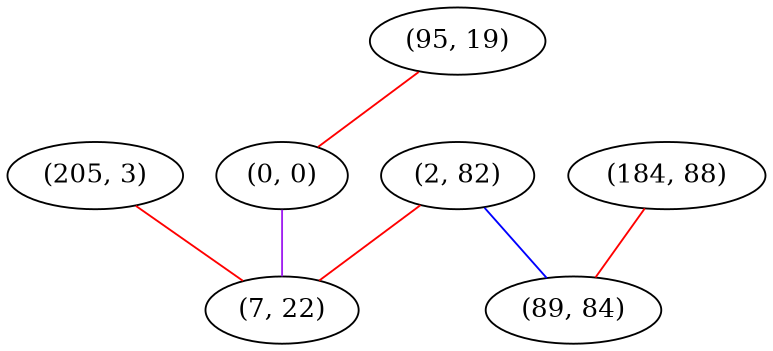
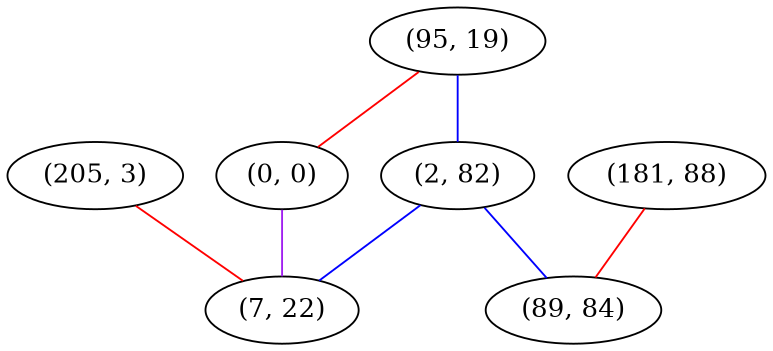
none -> (458, 109)
(667, 176) -> (667, 176)
(370, 243) -> (370, 243)
